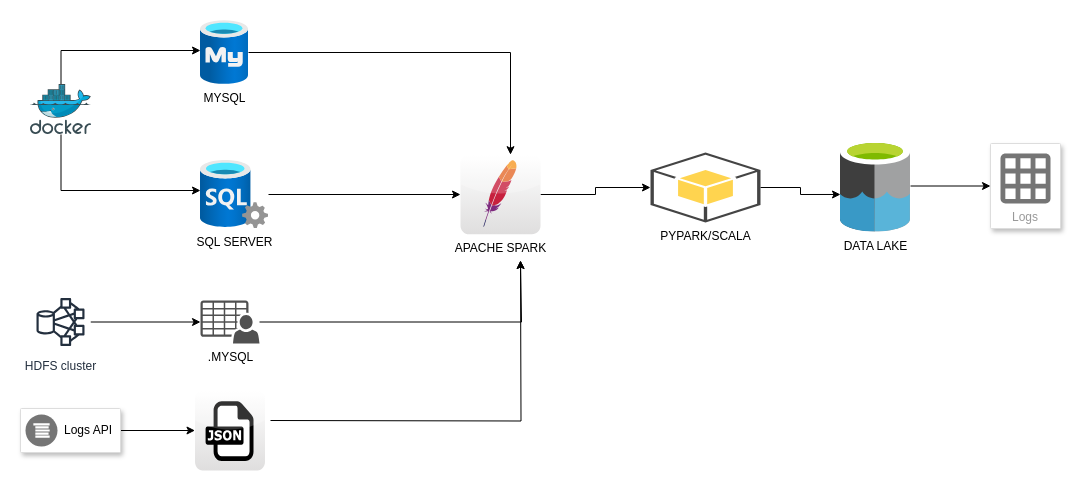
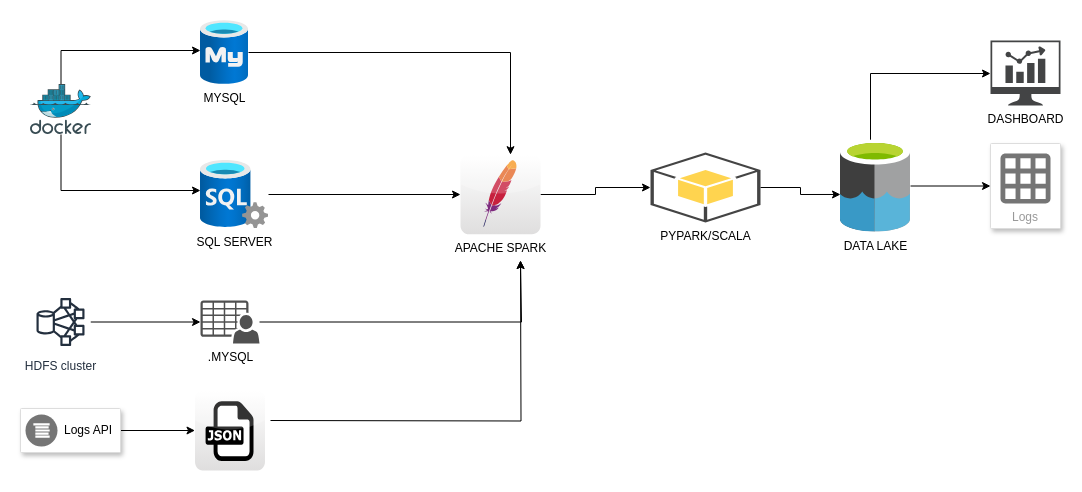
none -> (1026, 73)
none -> (894, 74)
